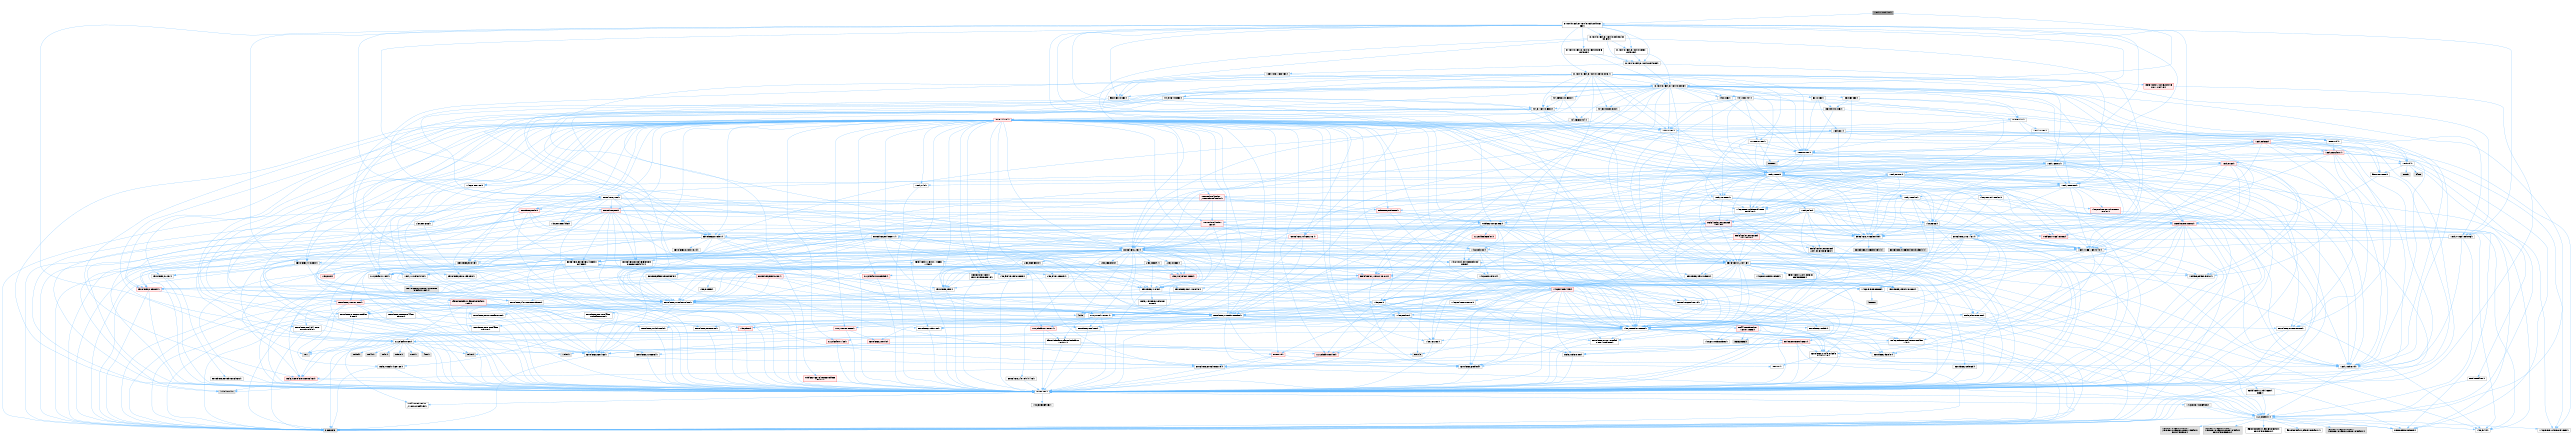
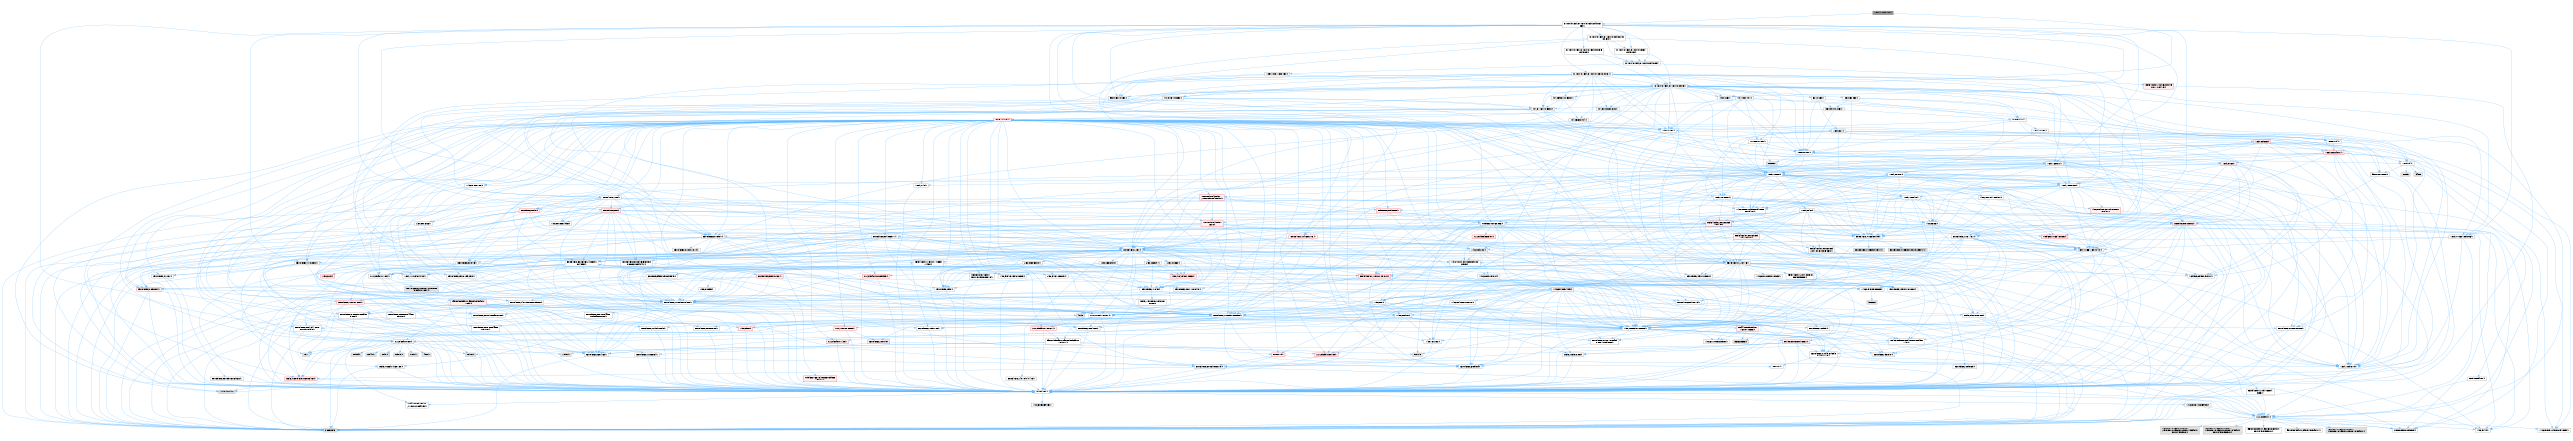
none -> (546, 325)
